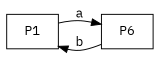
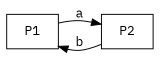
(127, 32) -> (127, 32)
